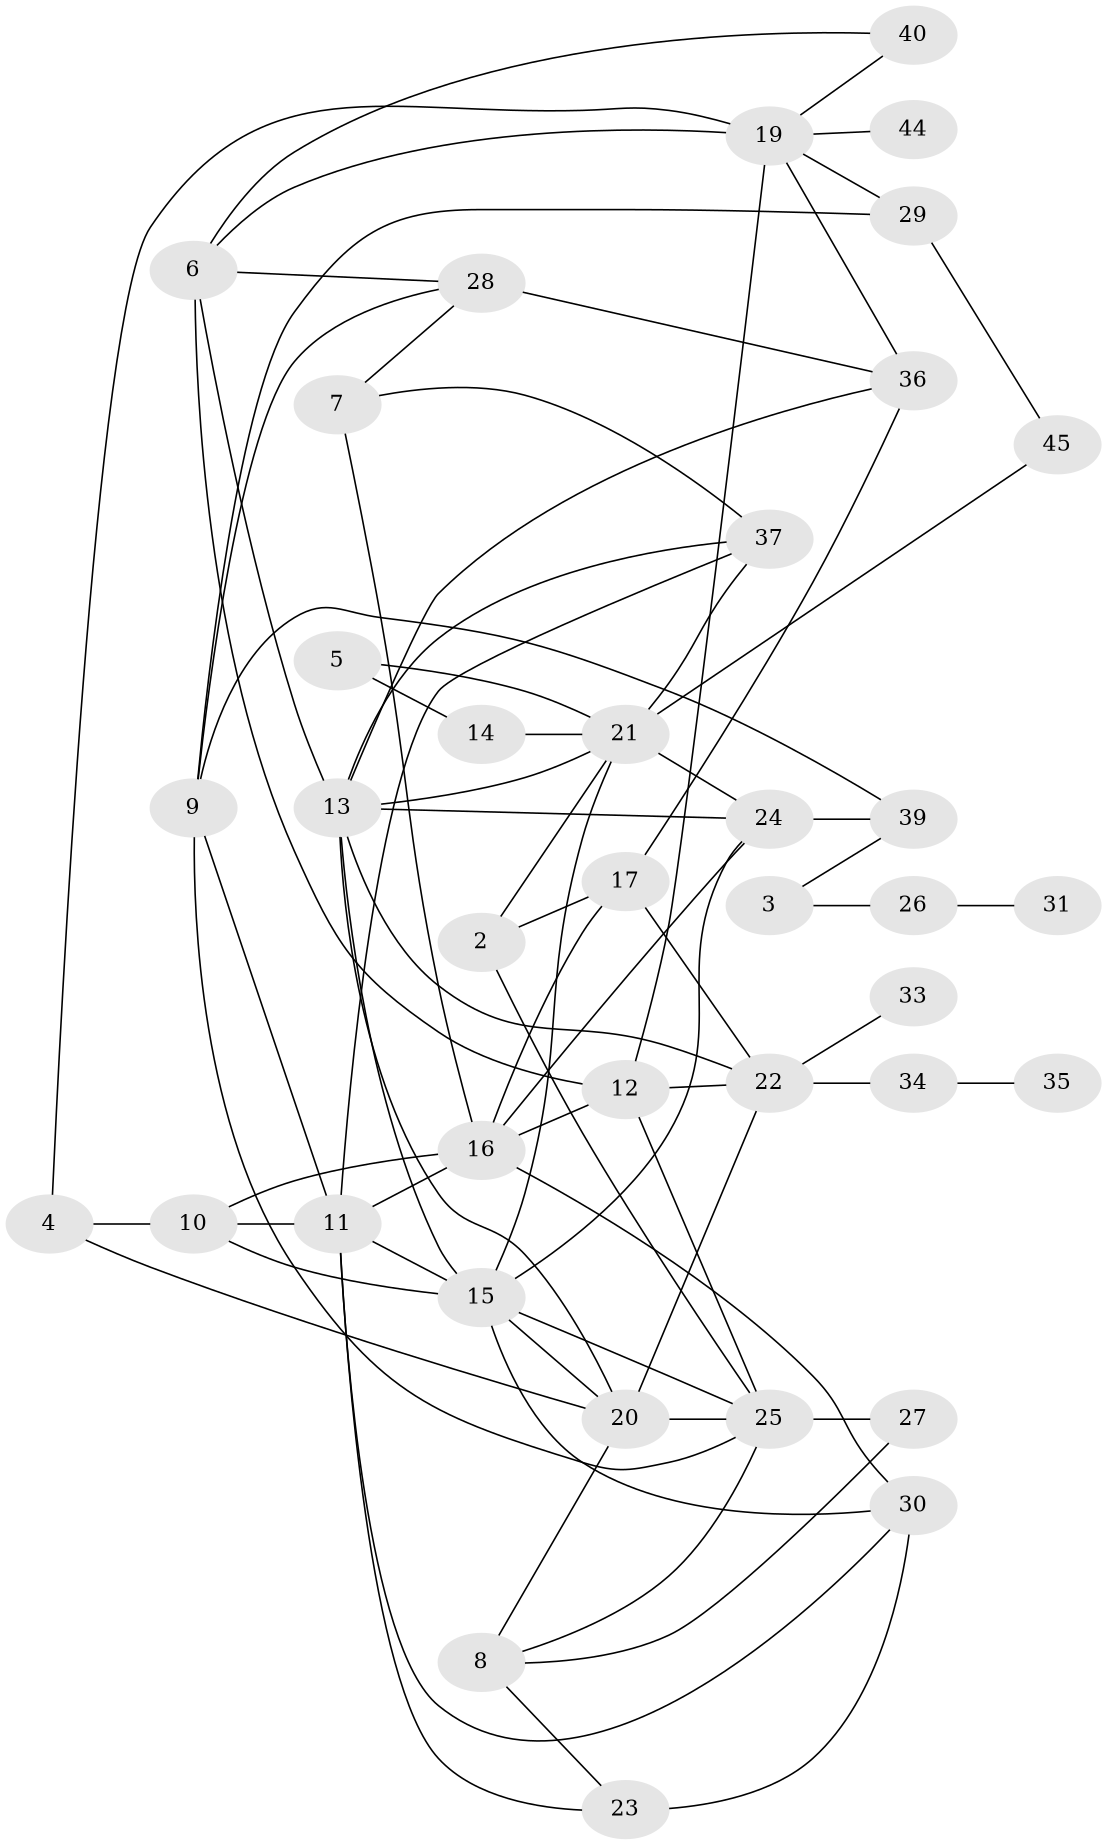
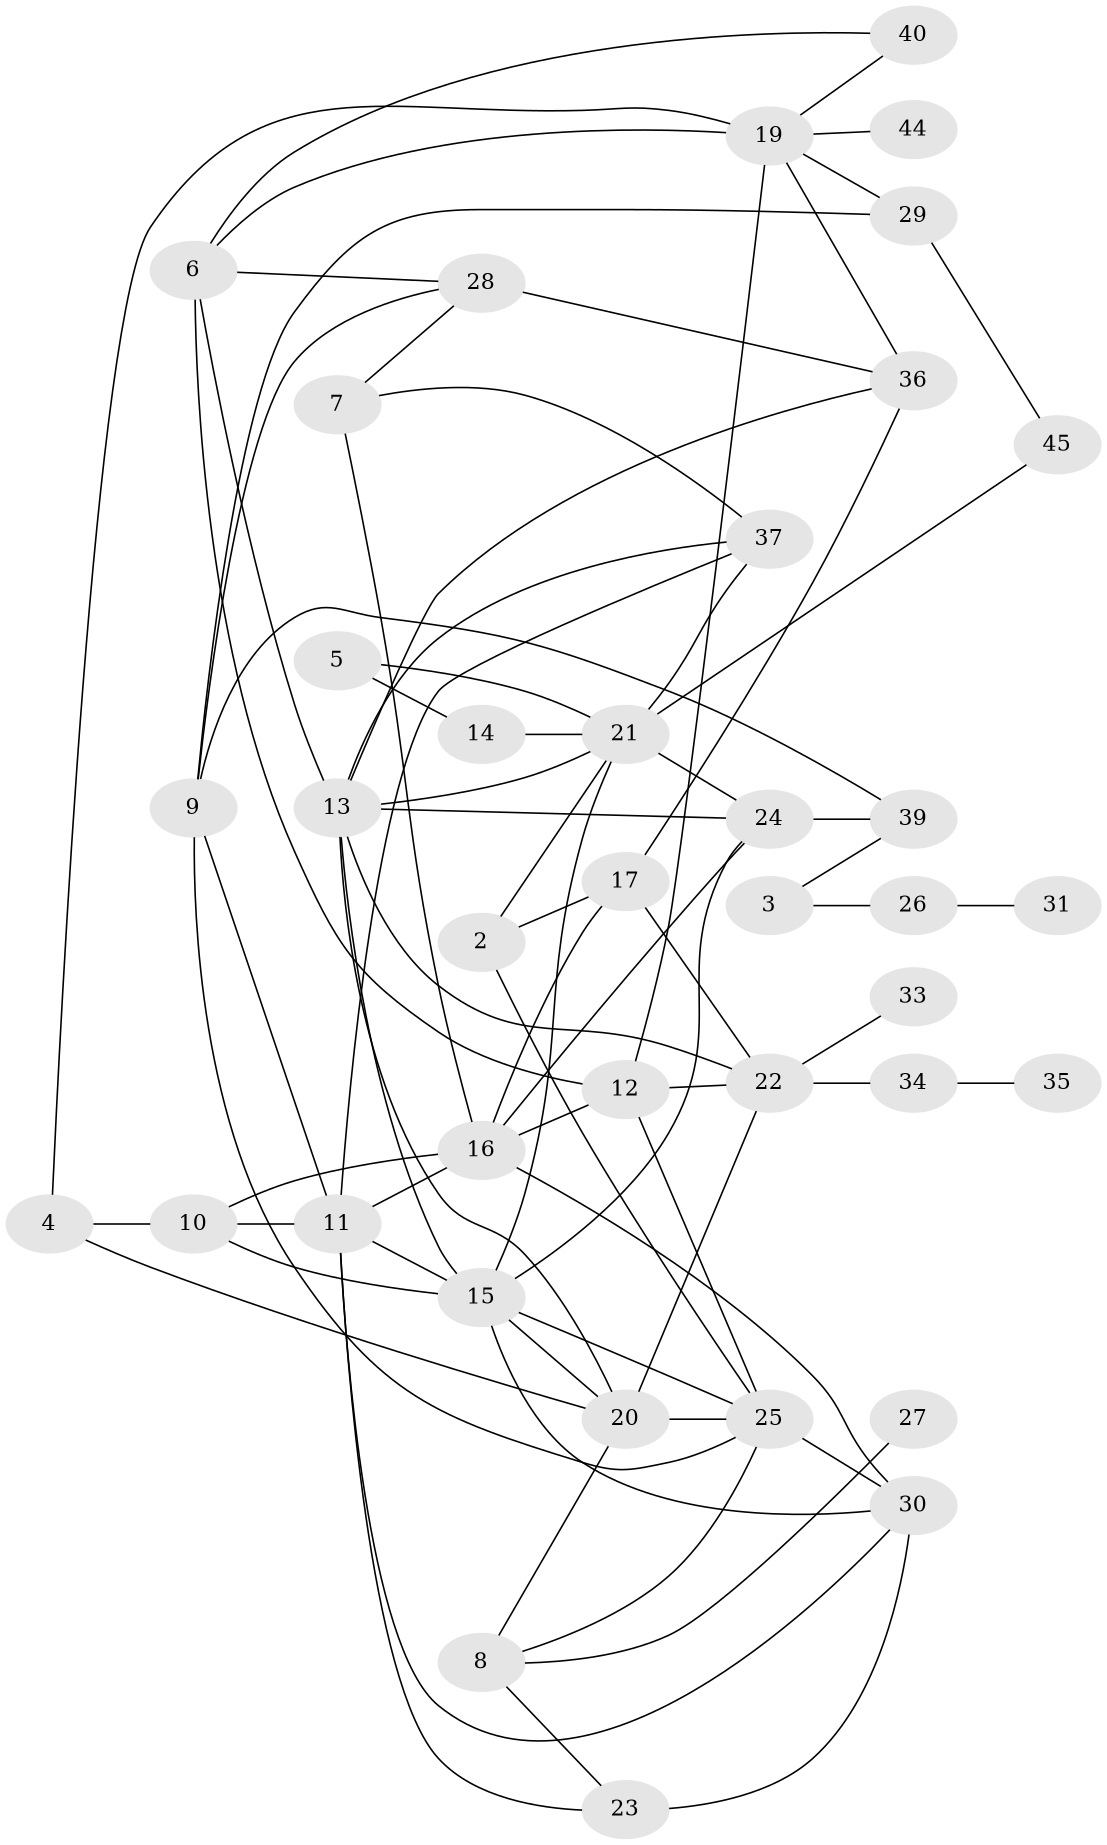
(832, 1419) -> (842, 1462)
